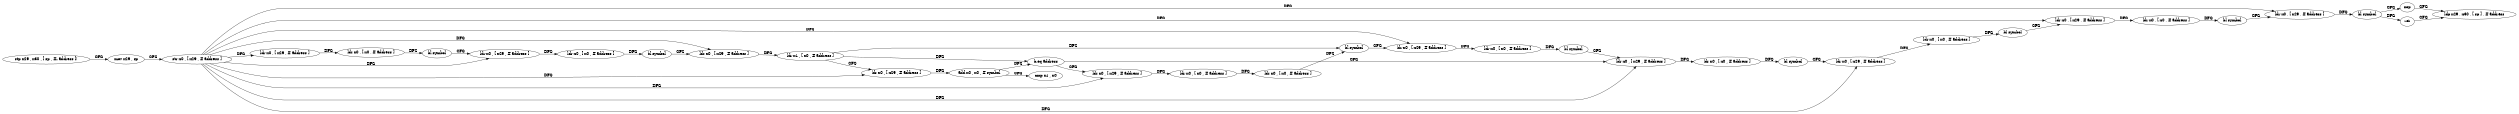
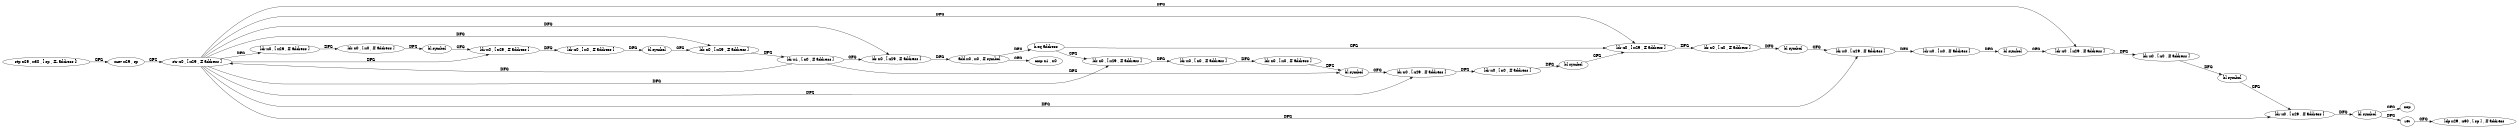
(2428, 10) -> none
(934, 59) -> (513, 72)
